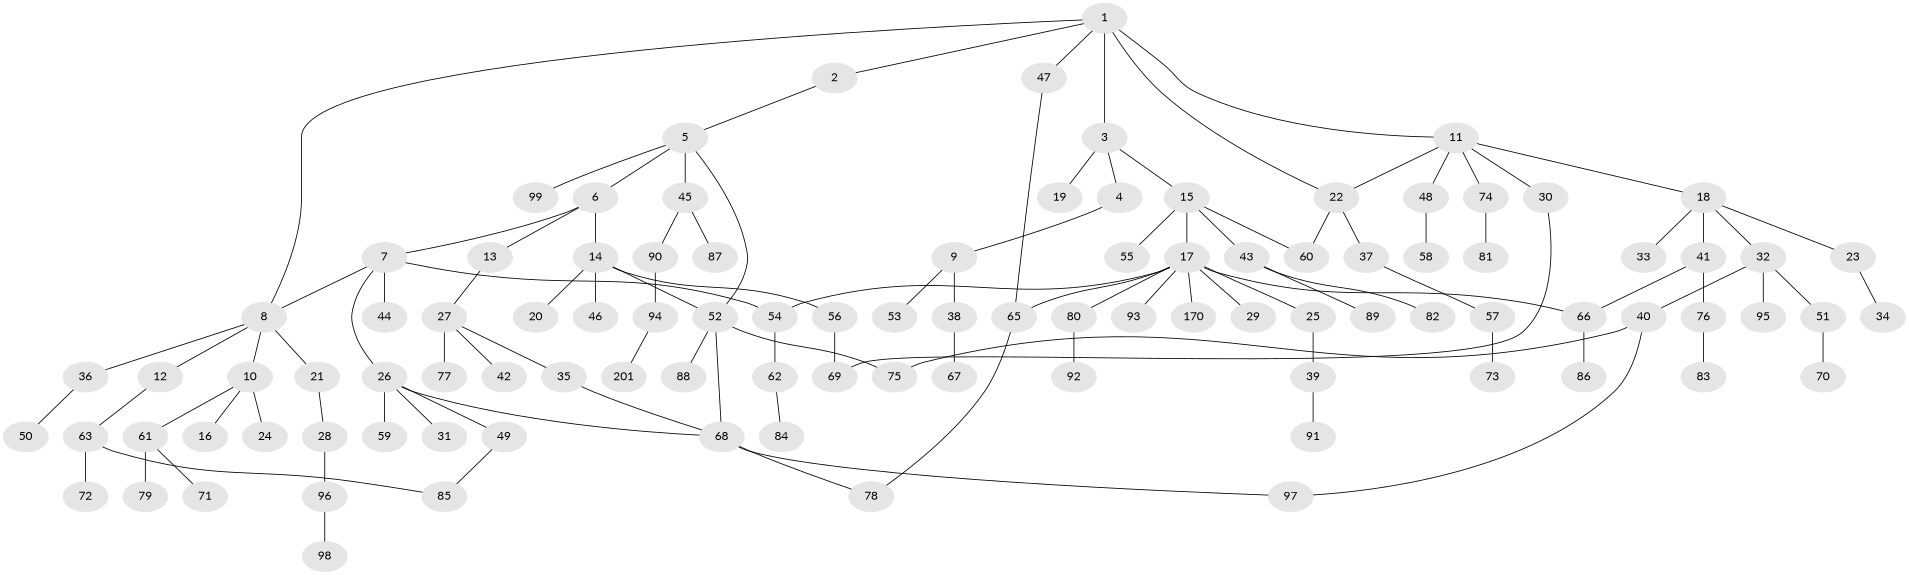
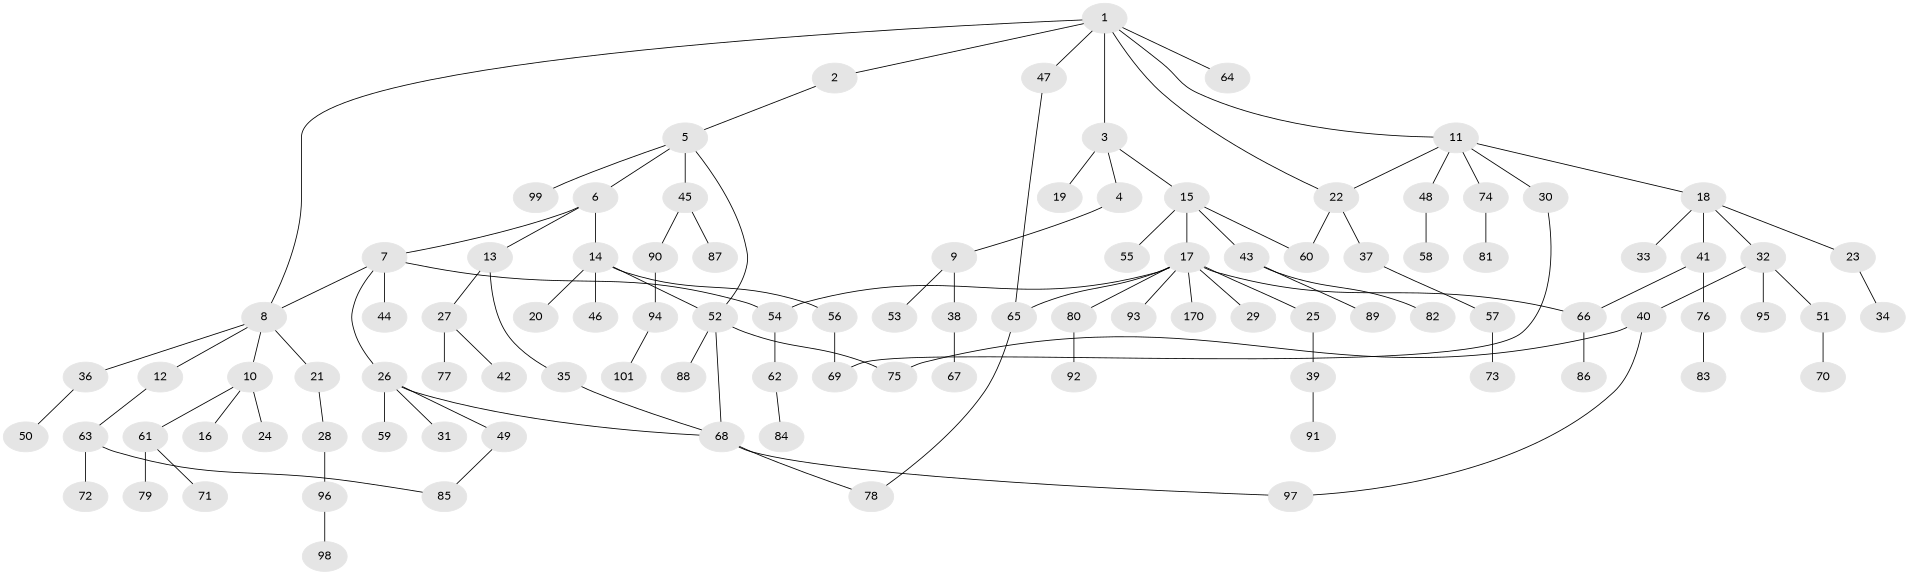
none -> (1228, 78)
(504, 347) -> (504, 329)
(624, 377) -> (624, 377)
